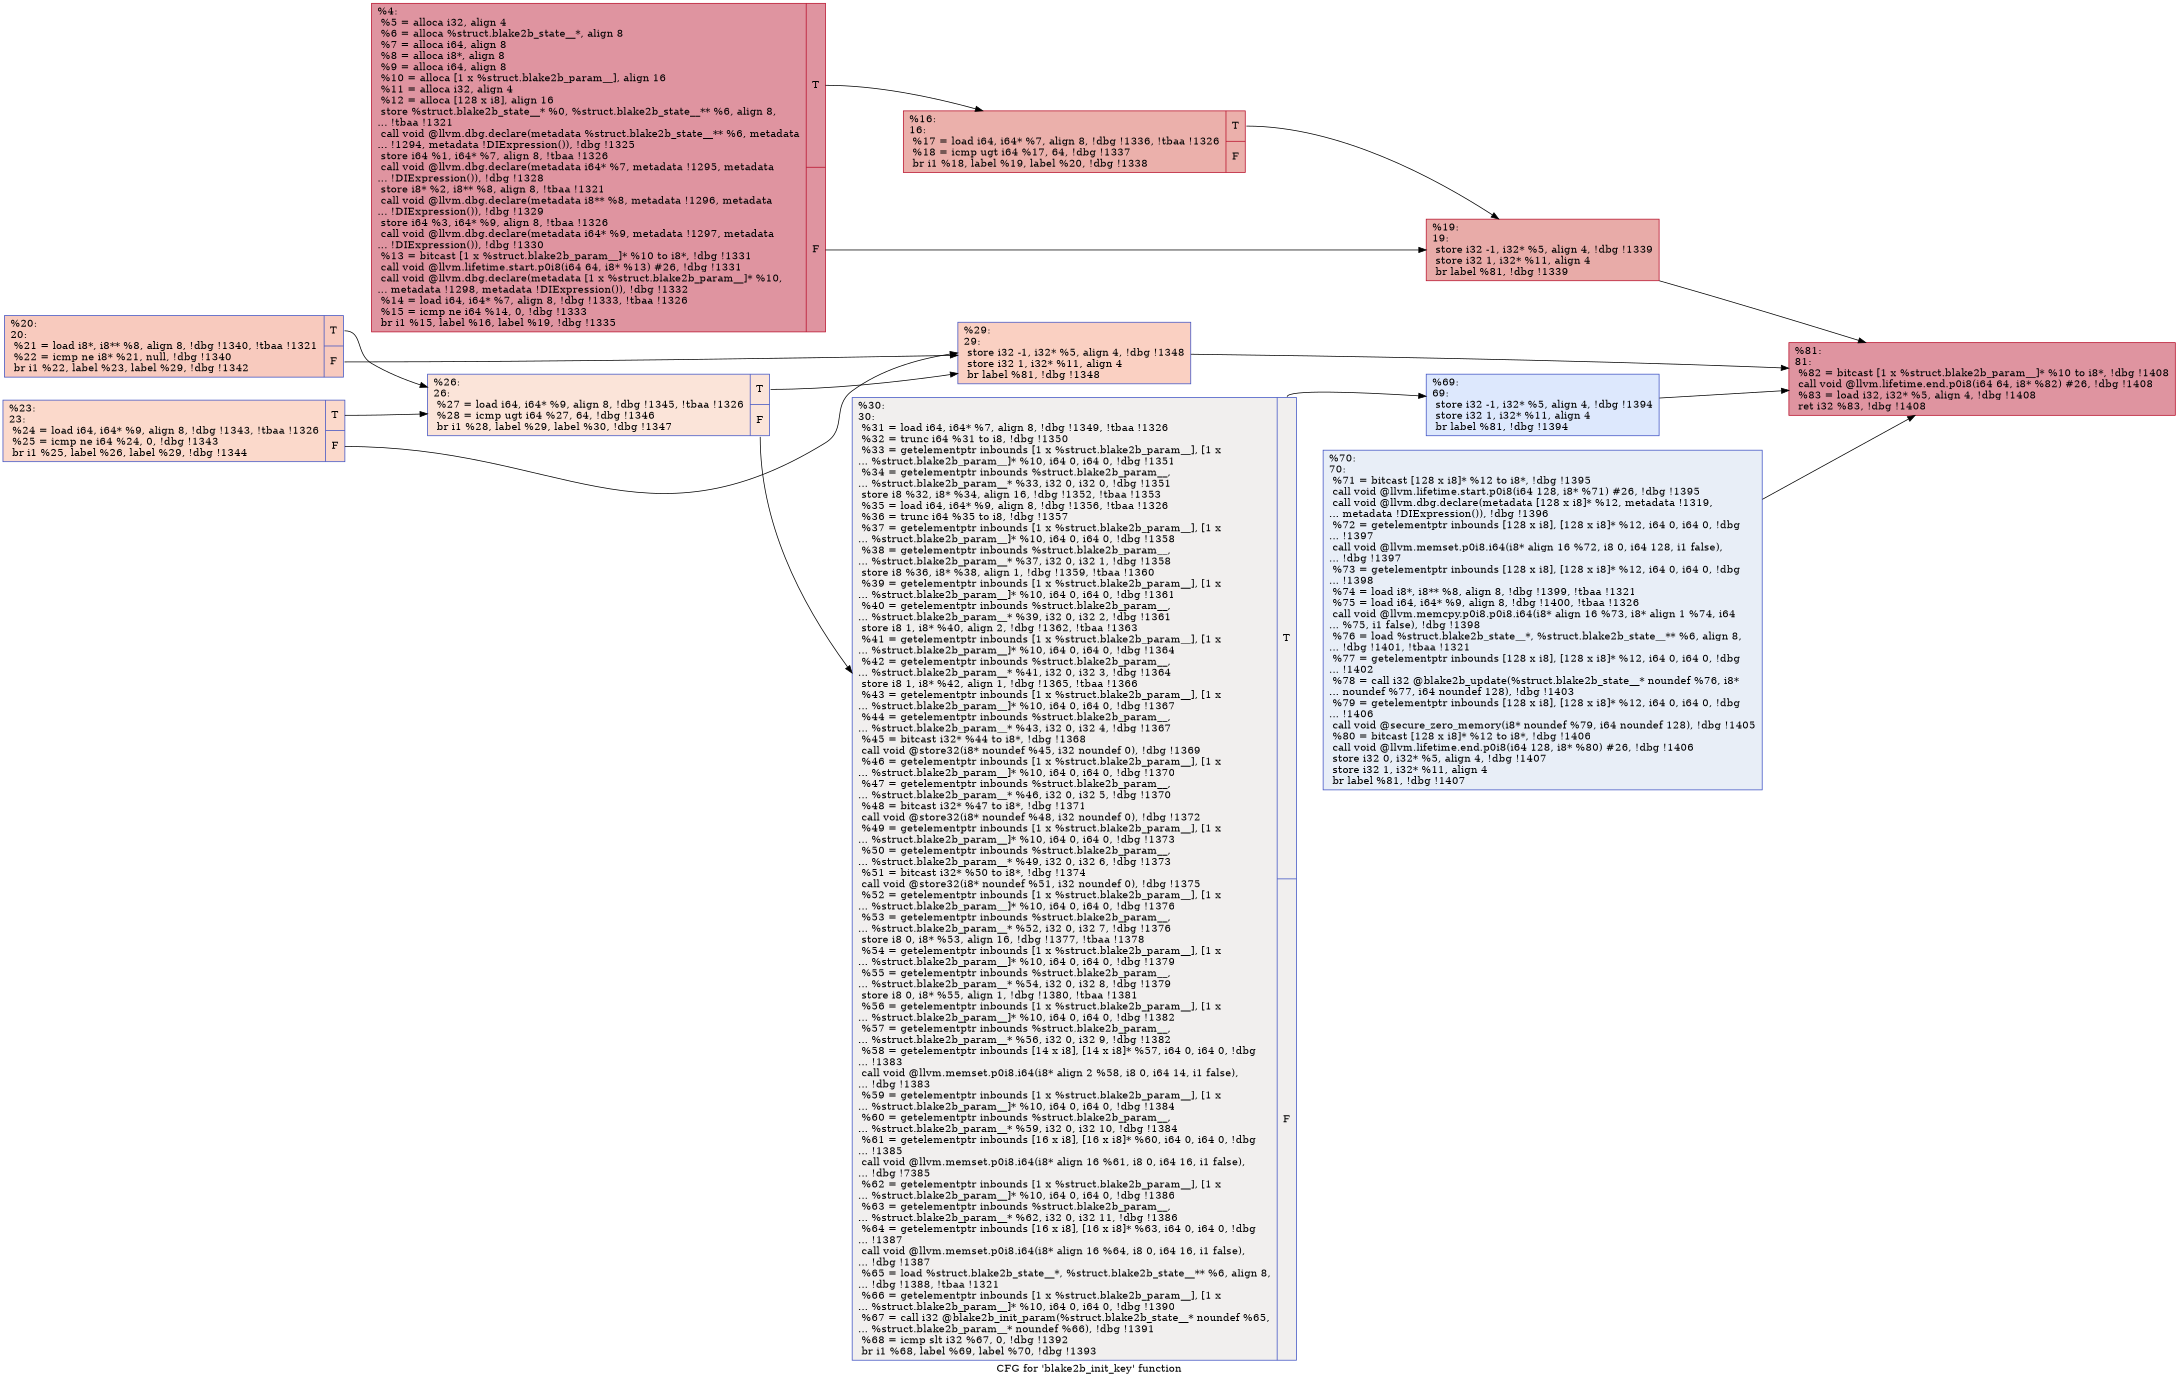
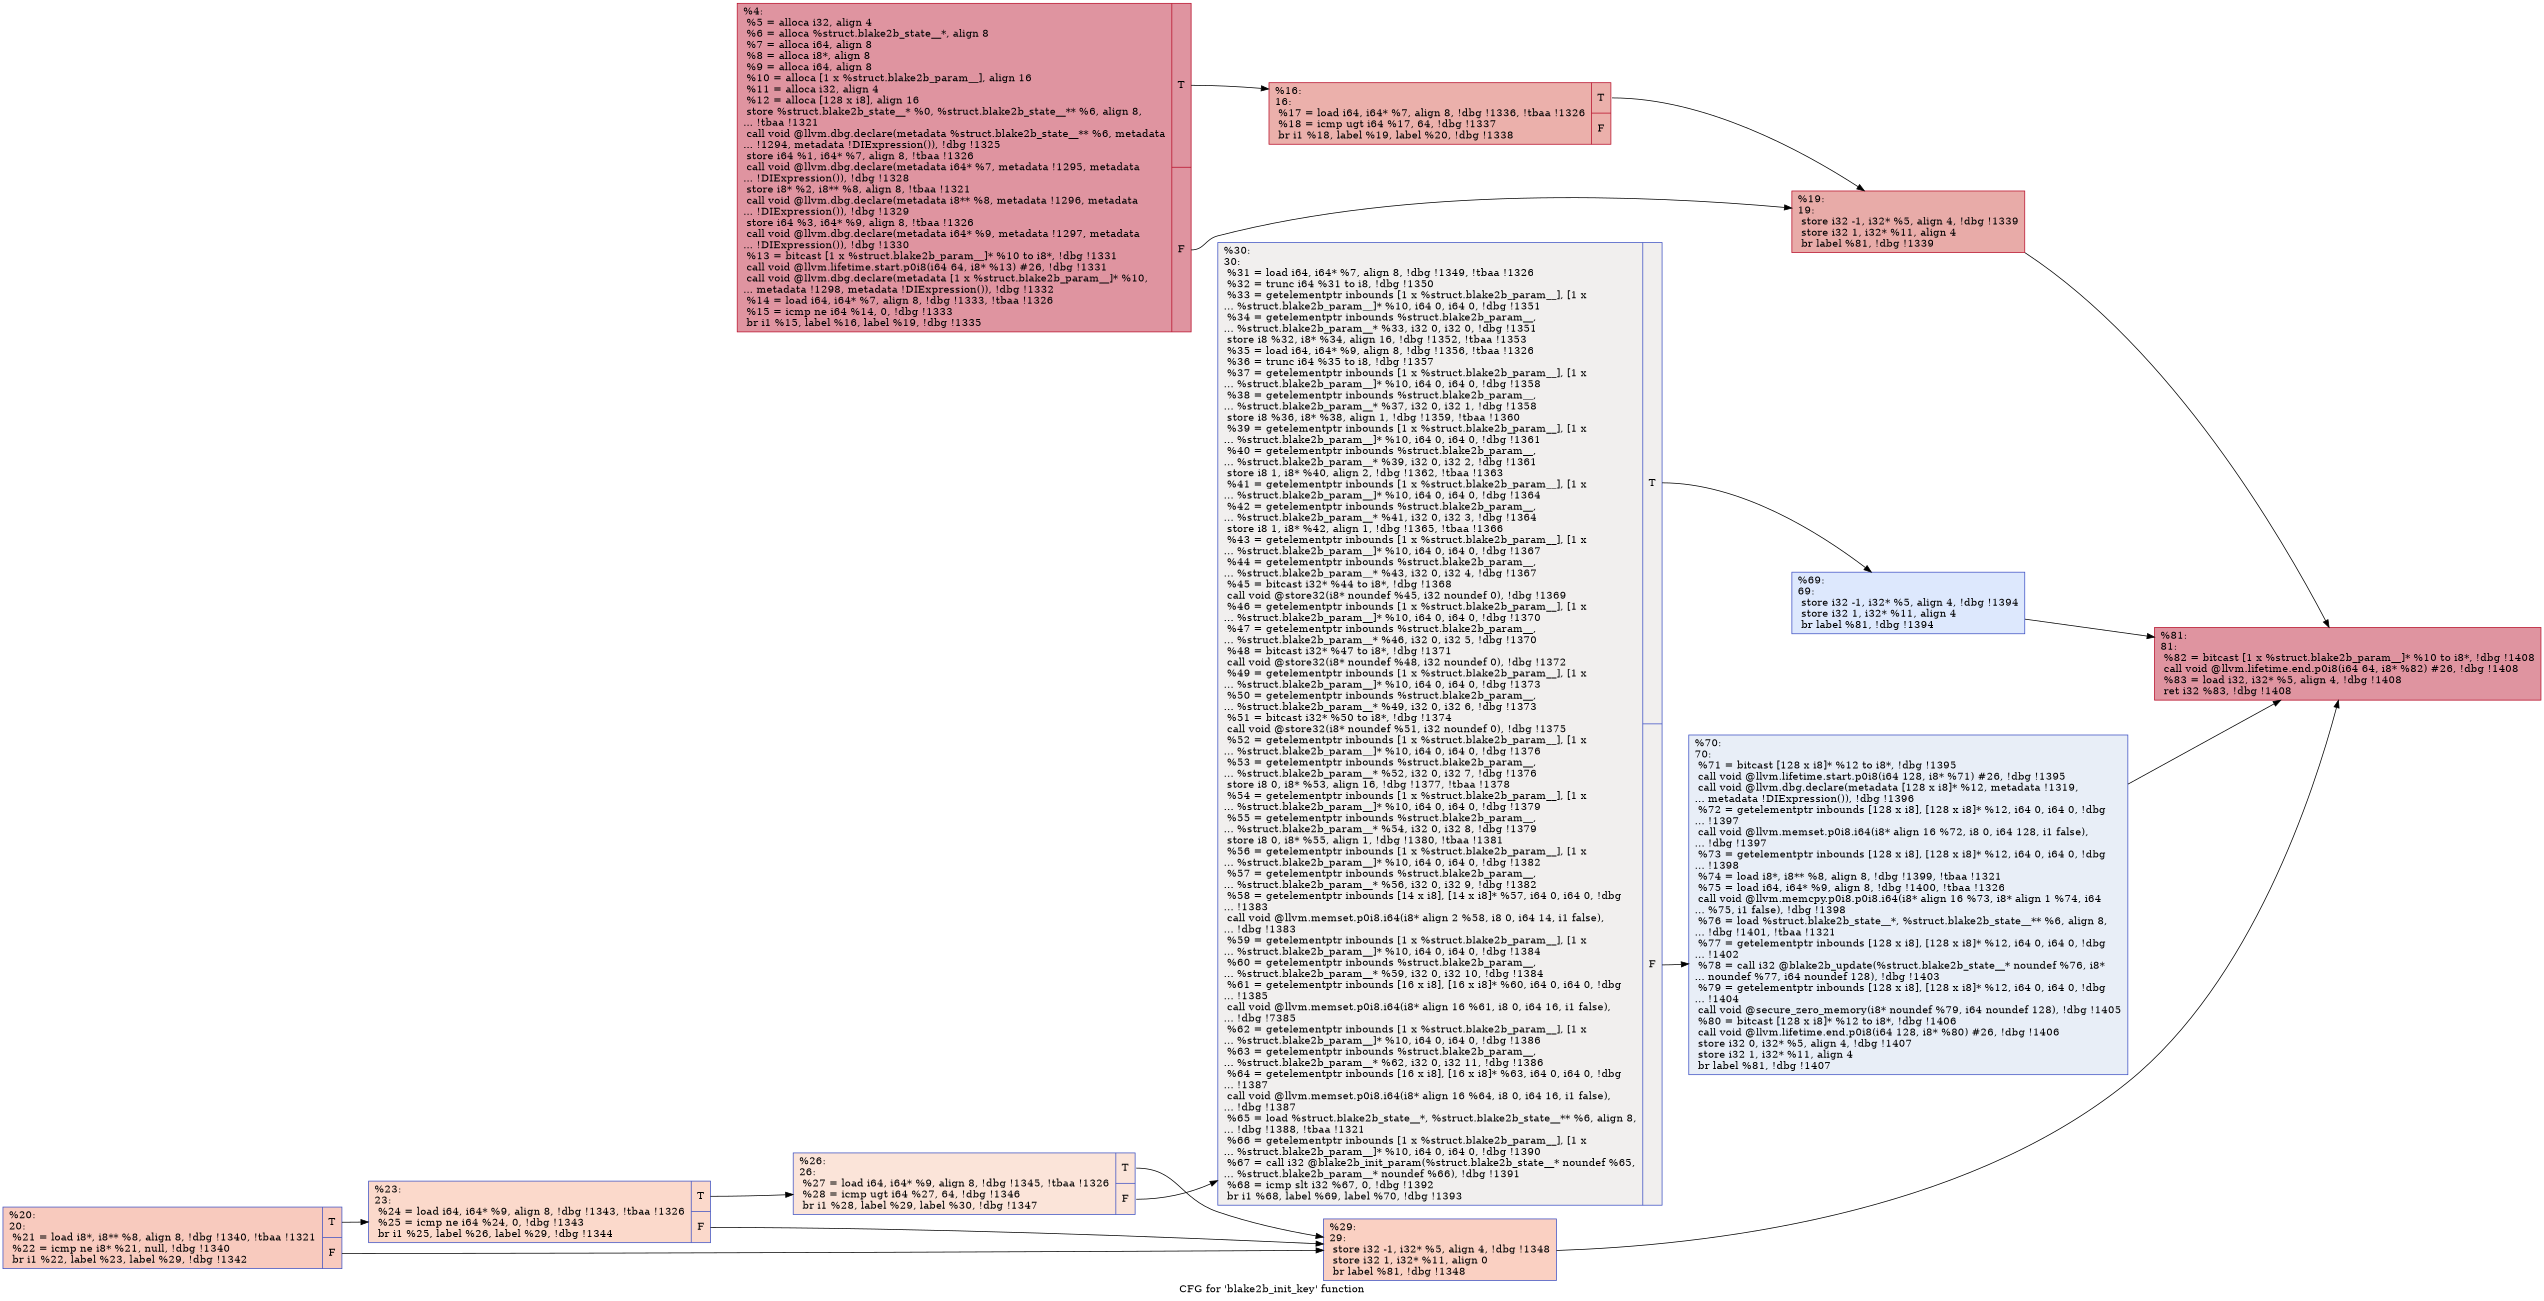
(1043, 364) -> (1409, 1260)
(377, 367) -> (351, 1222)
(1352, 714) -> (1717, 999)
none -> (1672, 965)
